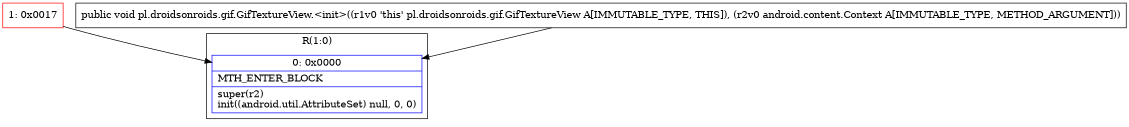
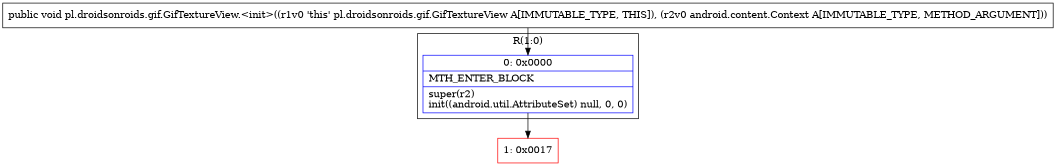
(134, 45) -> (528, 123)
